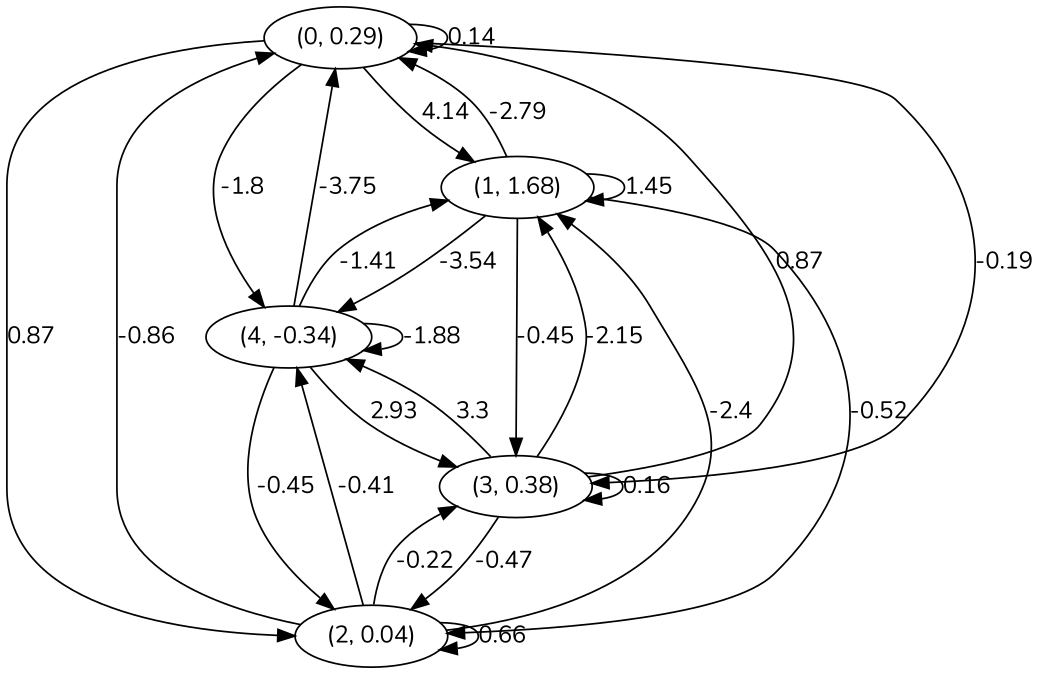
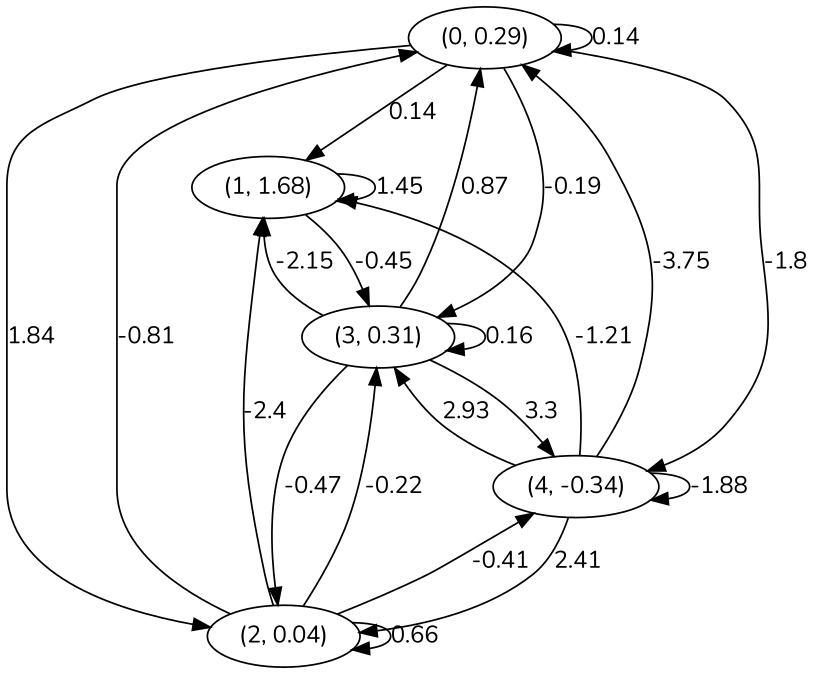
(471, 101) -> none
(445, 113) -> (413, 113)
(368, 262) -> (604, 337)
(422, 263) -> none
(31, 337) -> (31, 337)
(146, 337) -> (146, 337)
(839, 474) -> none
(285, 487) -> (578, 561)
(516, 487) -> (378, 337)
